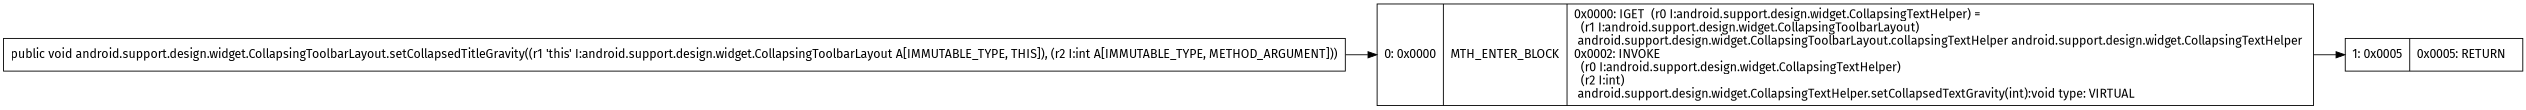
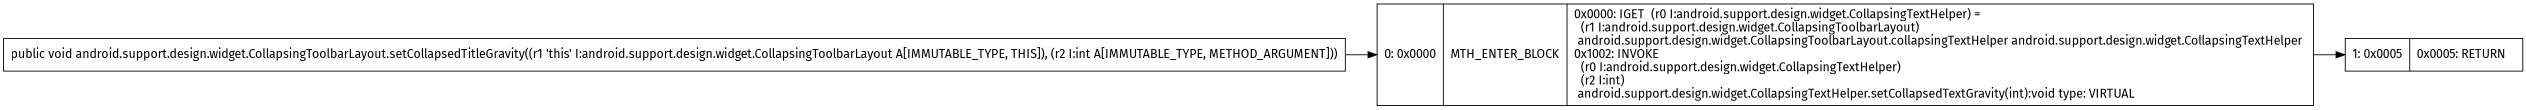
(1621, 54) -> (1620, 54)
